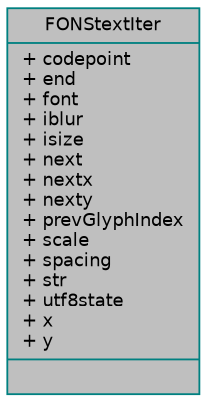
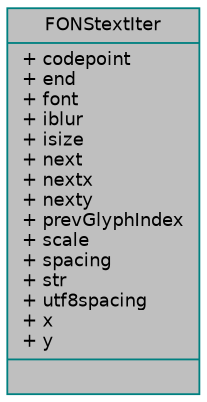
(73, 301) -> (85, 301)
